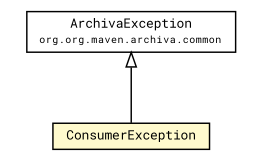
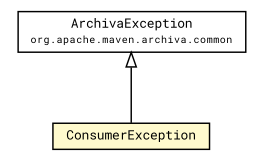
(131, 40) -> (132, 40)
